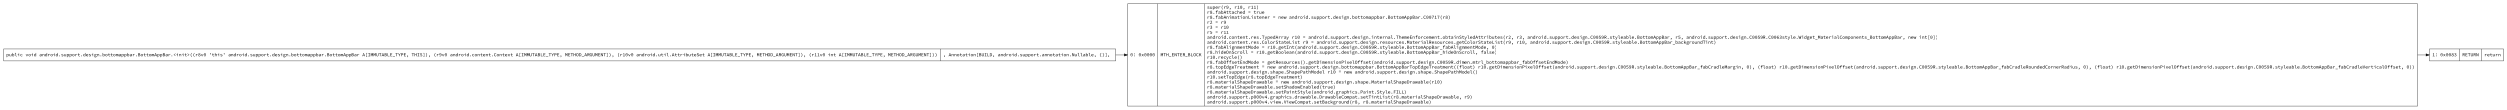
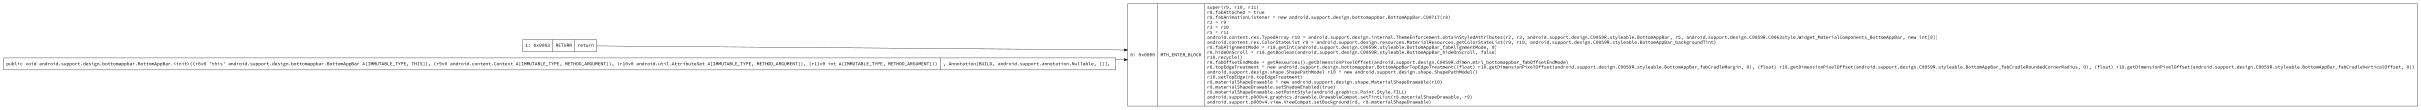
(2422, 55) -> (860, 48)
